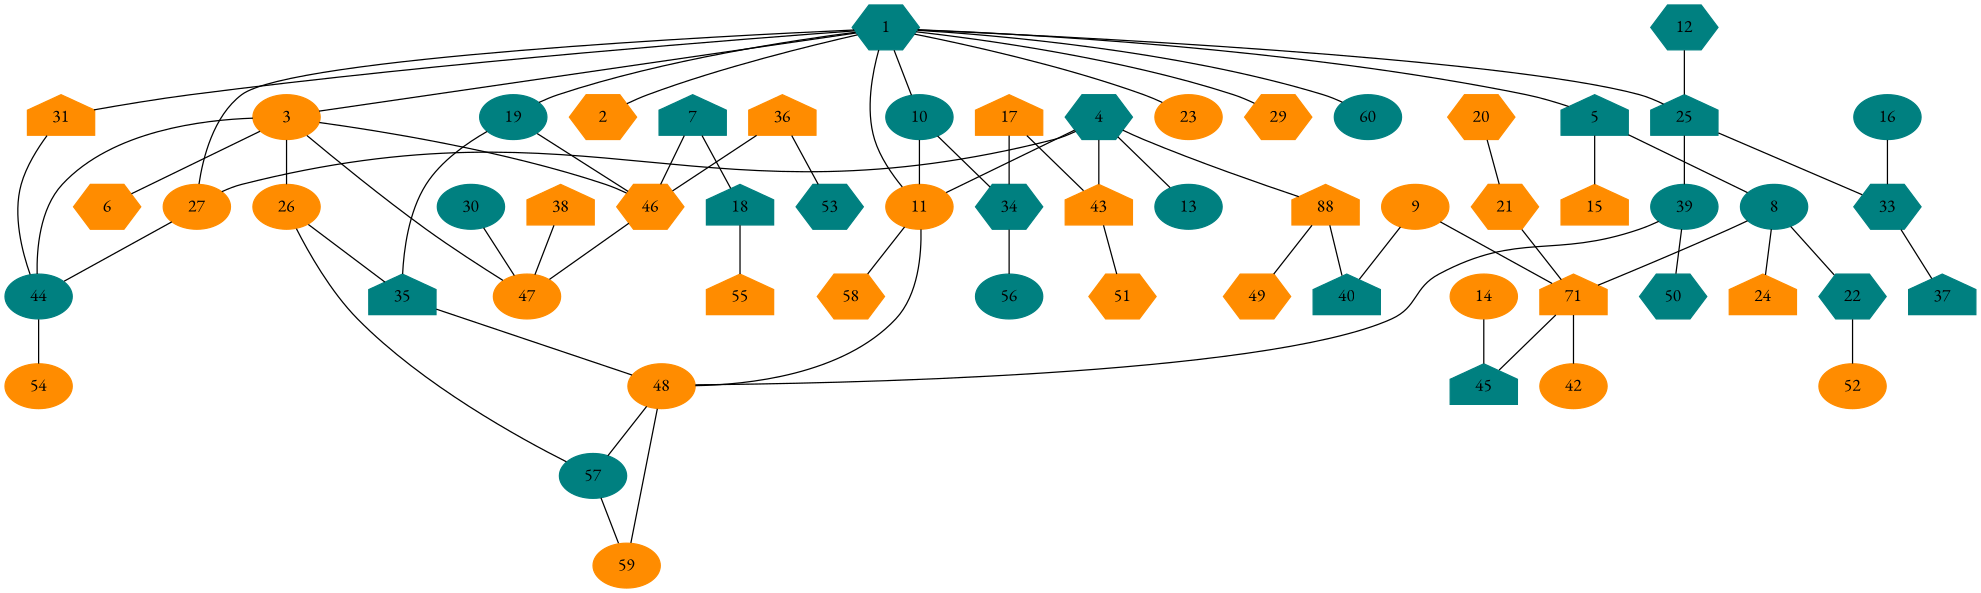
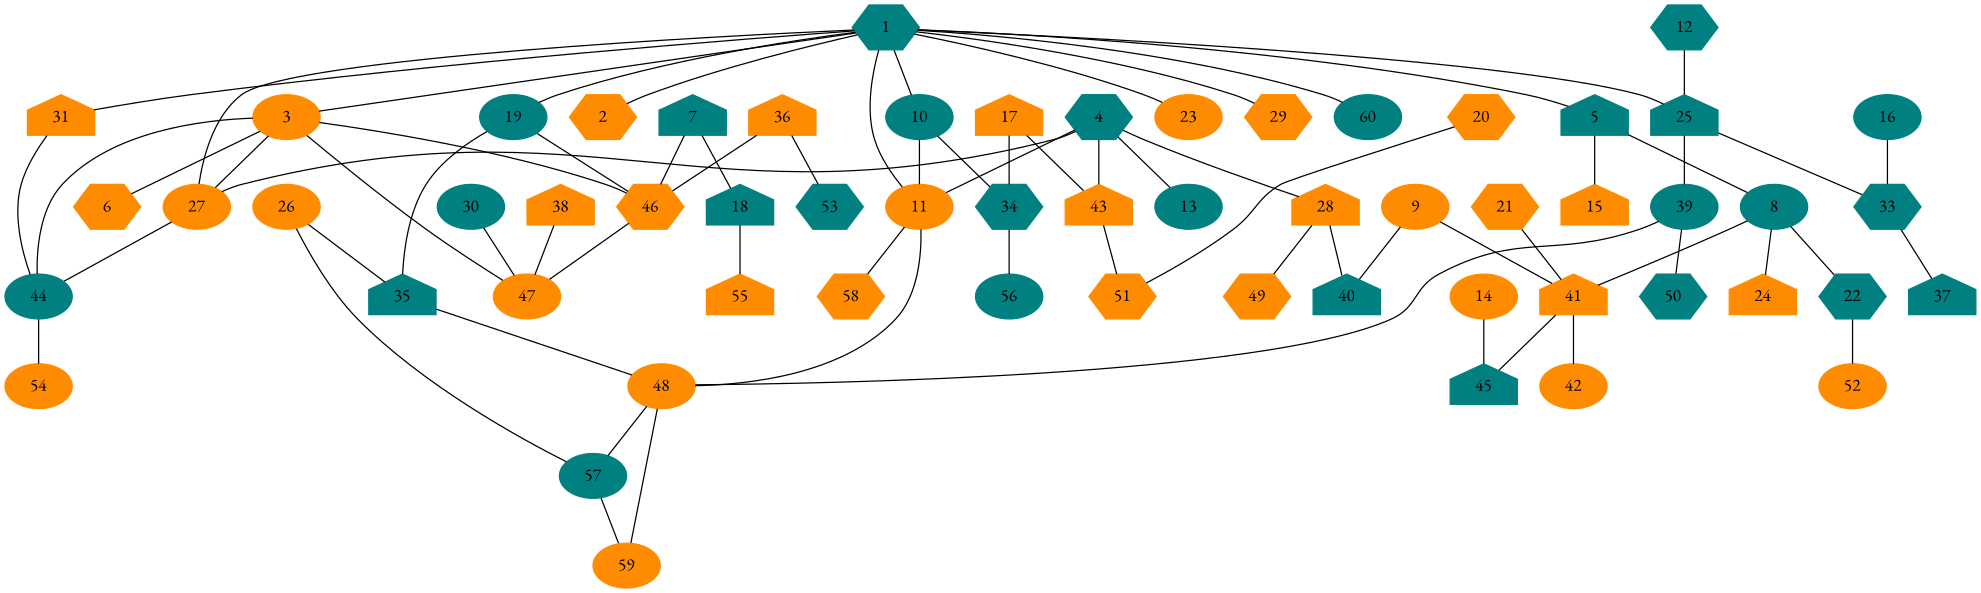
(287, 162) -> (242, 162)
(1493, 162) -> (1288, 181)
(1326, 207) -> (1326, 207)
(1573, 297) -> (1573, 297)
